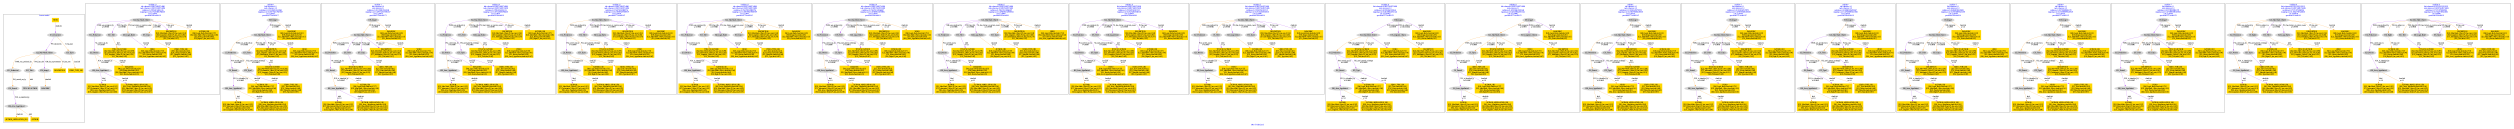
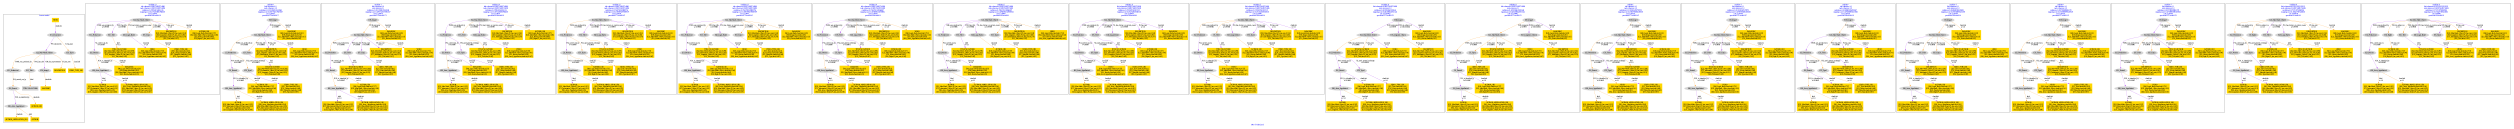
(46, 88) -> (46, 88)
none -> (36, 106)
